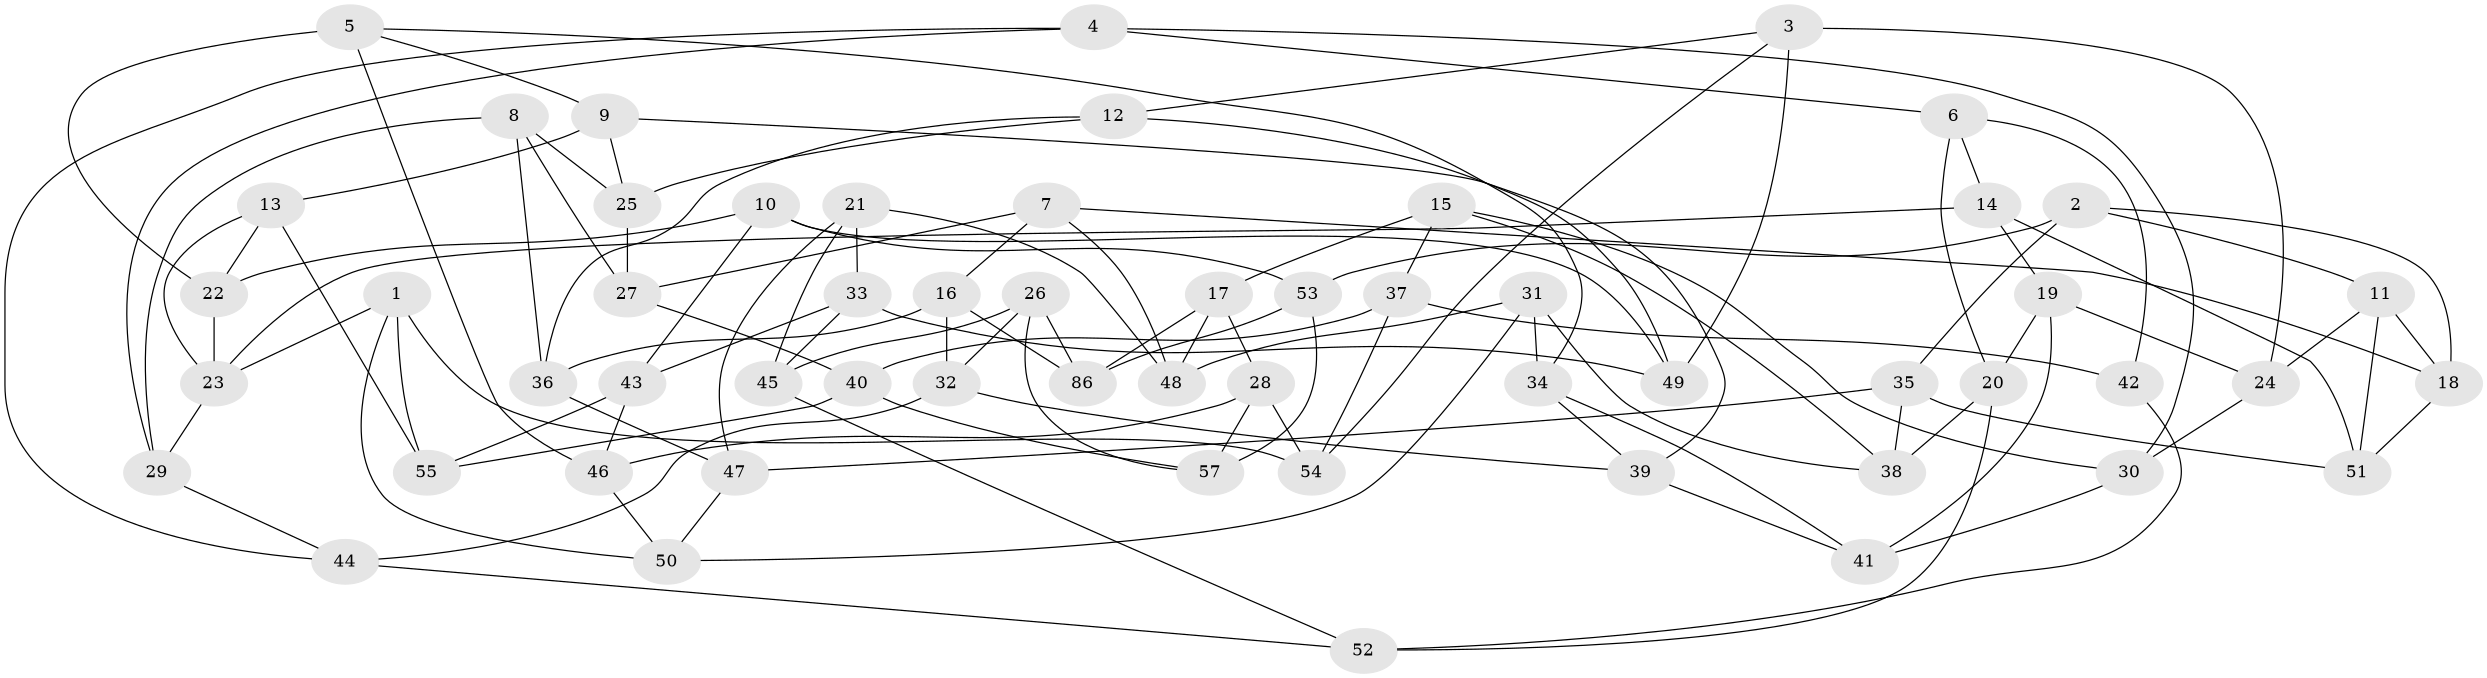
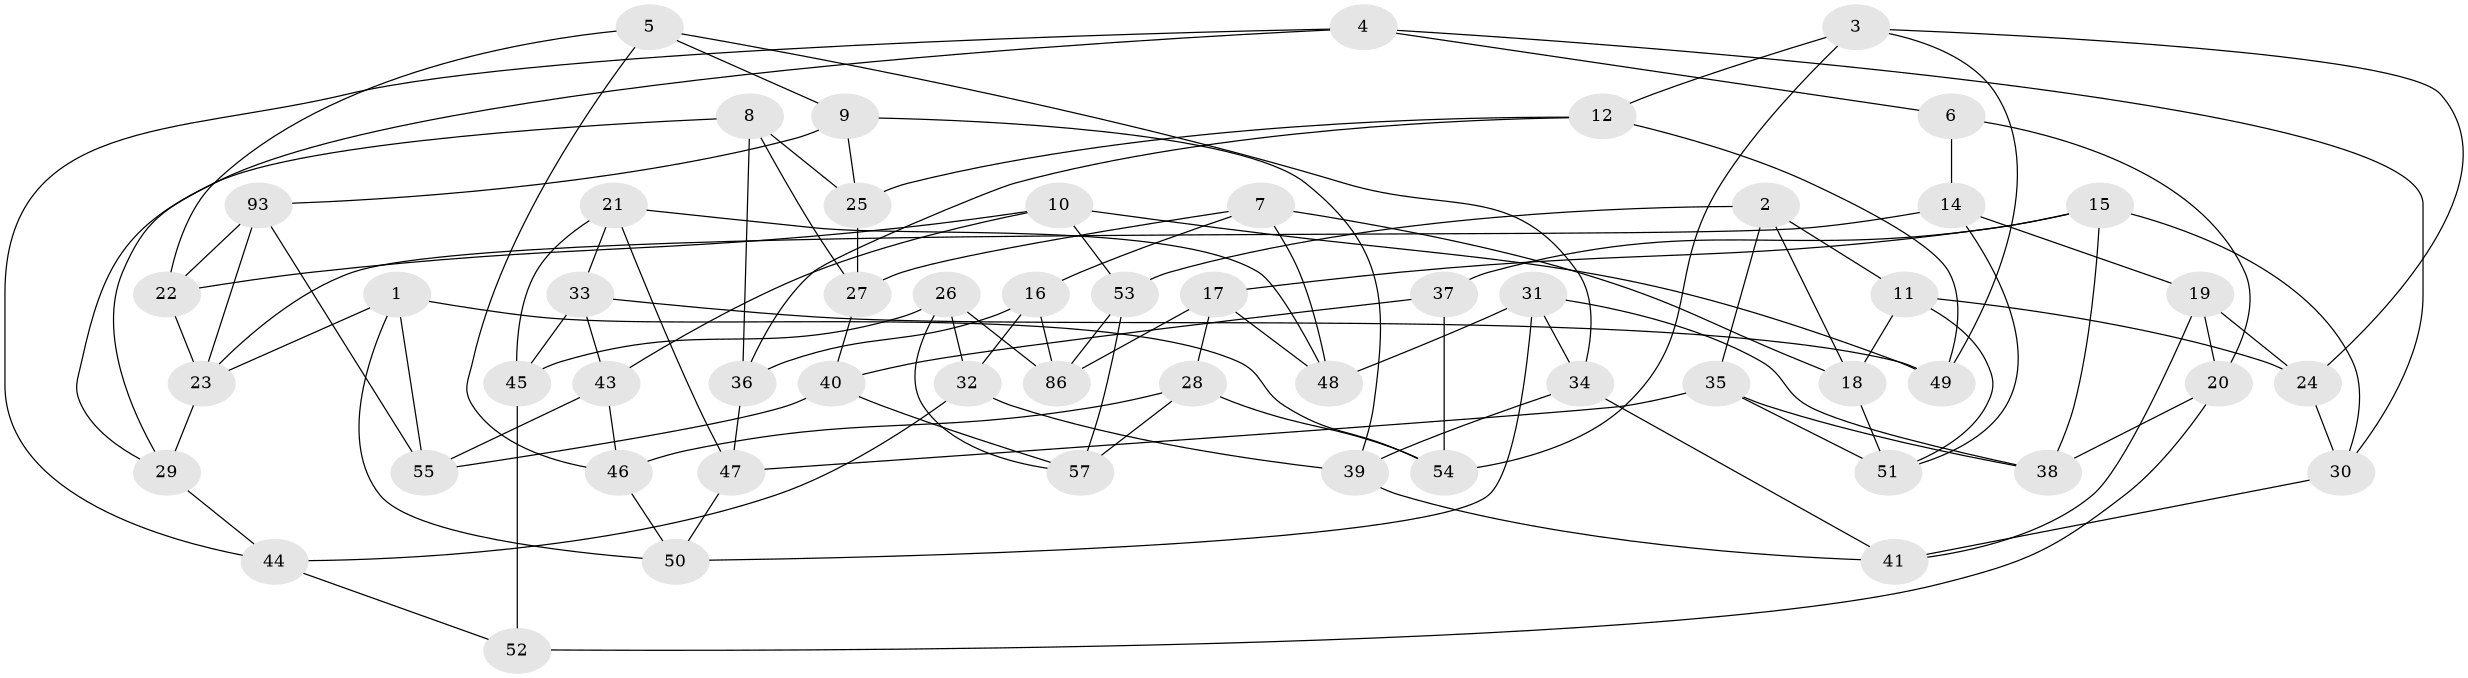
(271, 205) -> (259, 205)
(2130, 384) -> none
